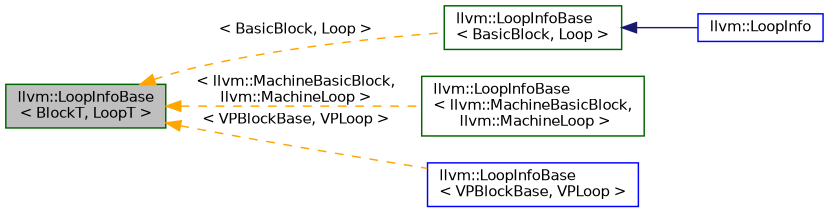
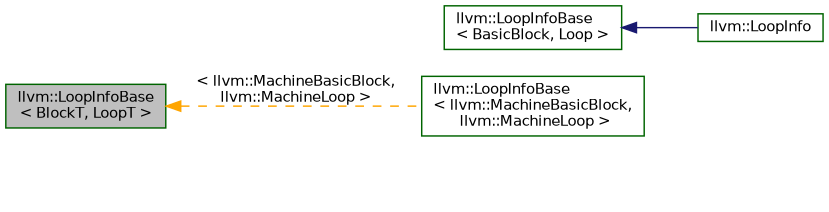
(761, 28) -> (761, 28)
(298, 49) -> none
(533, 185) -> none
